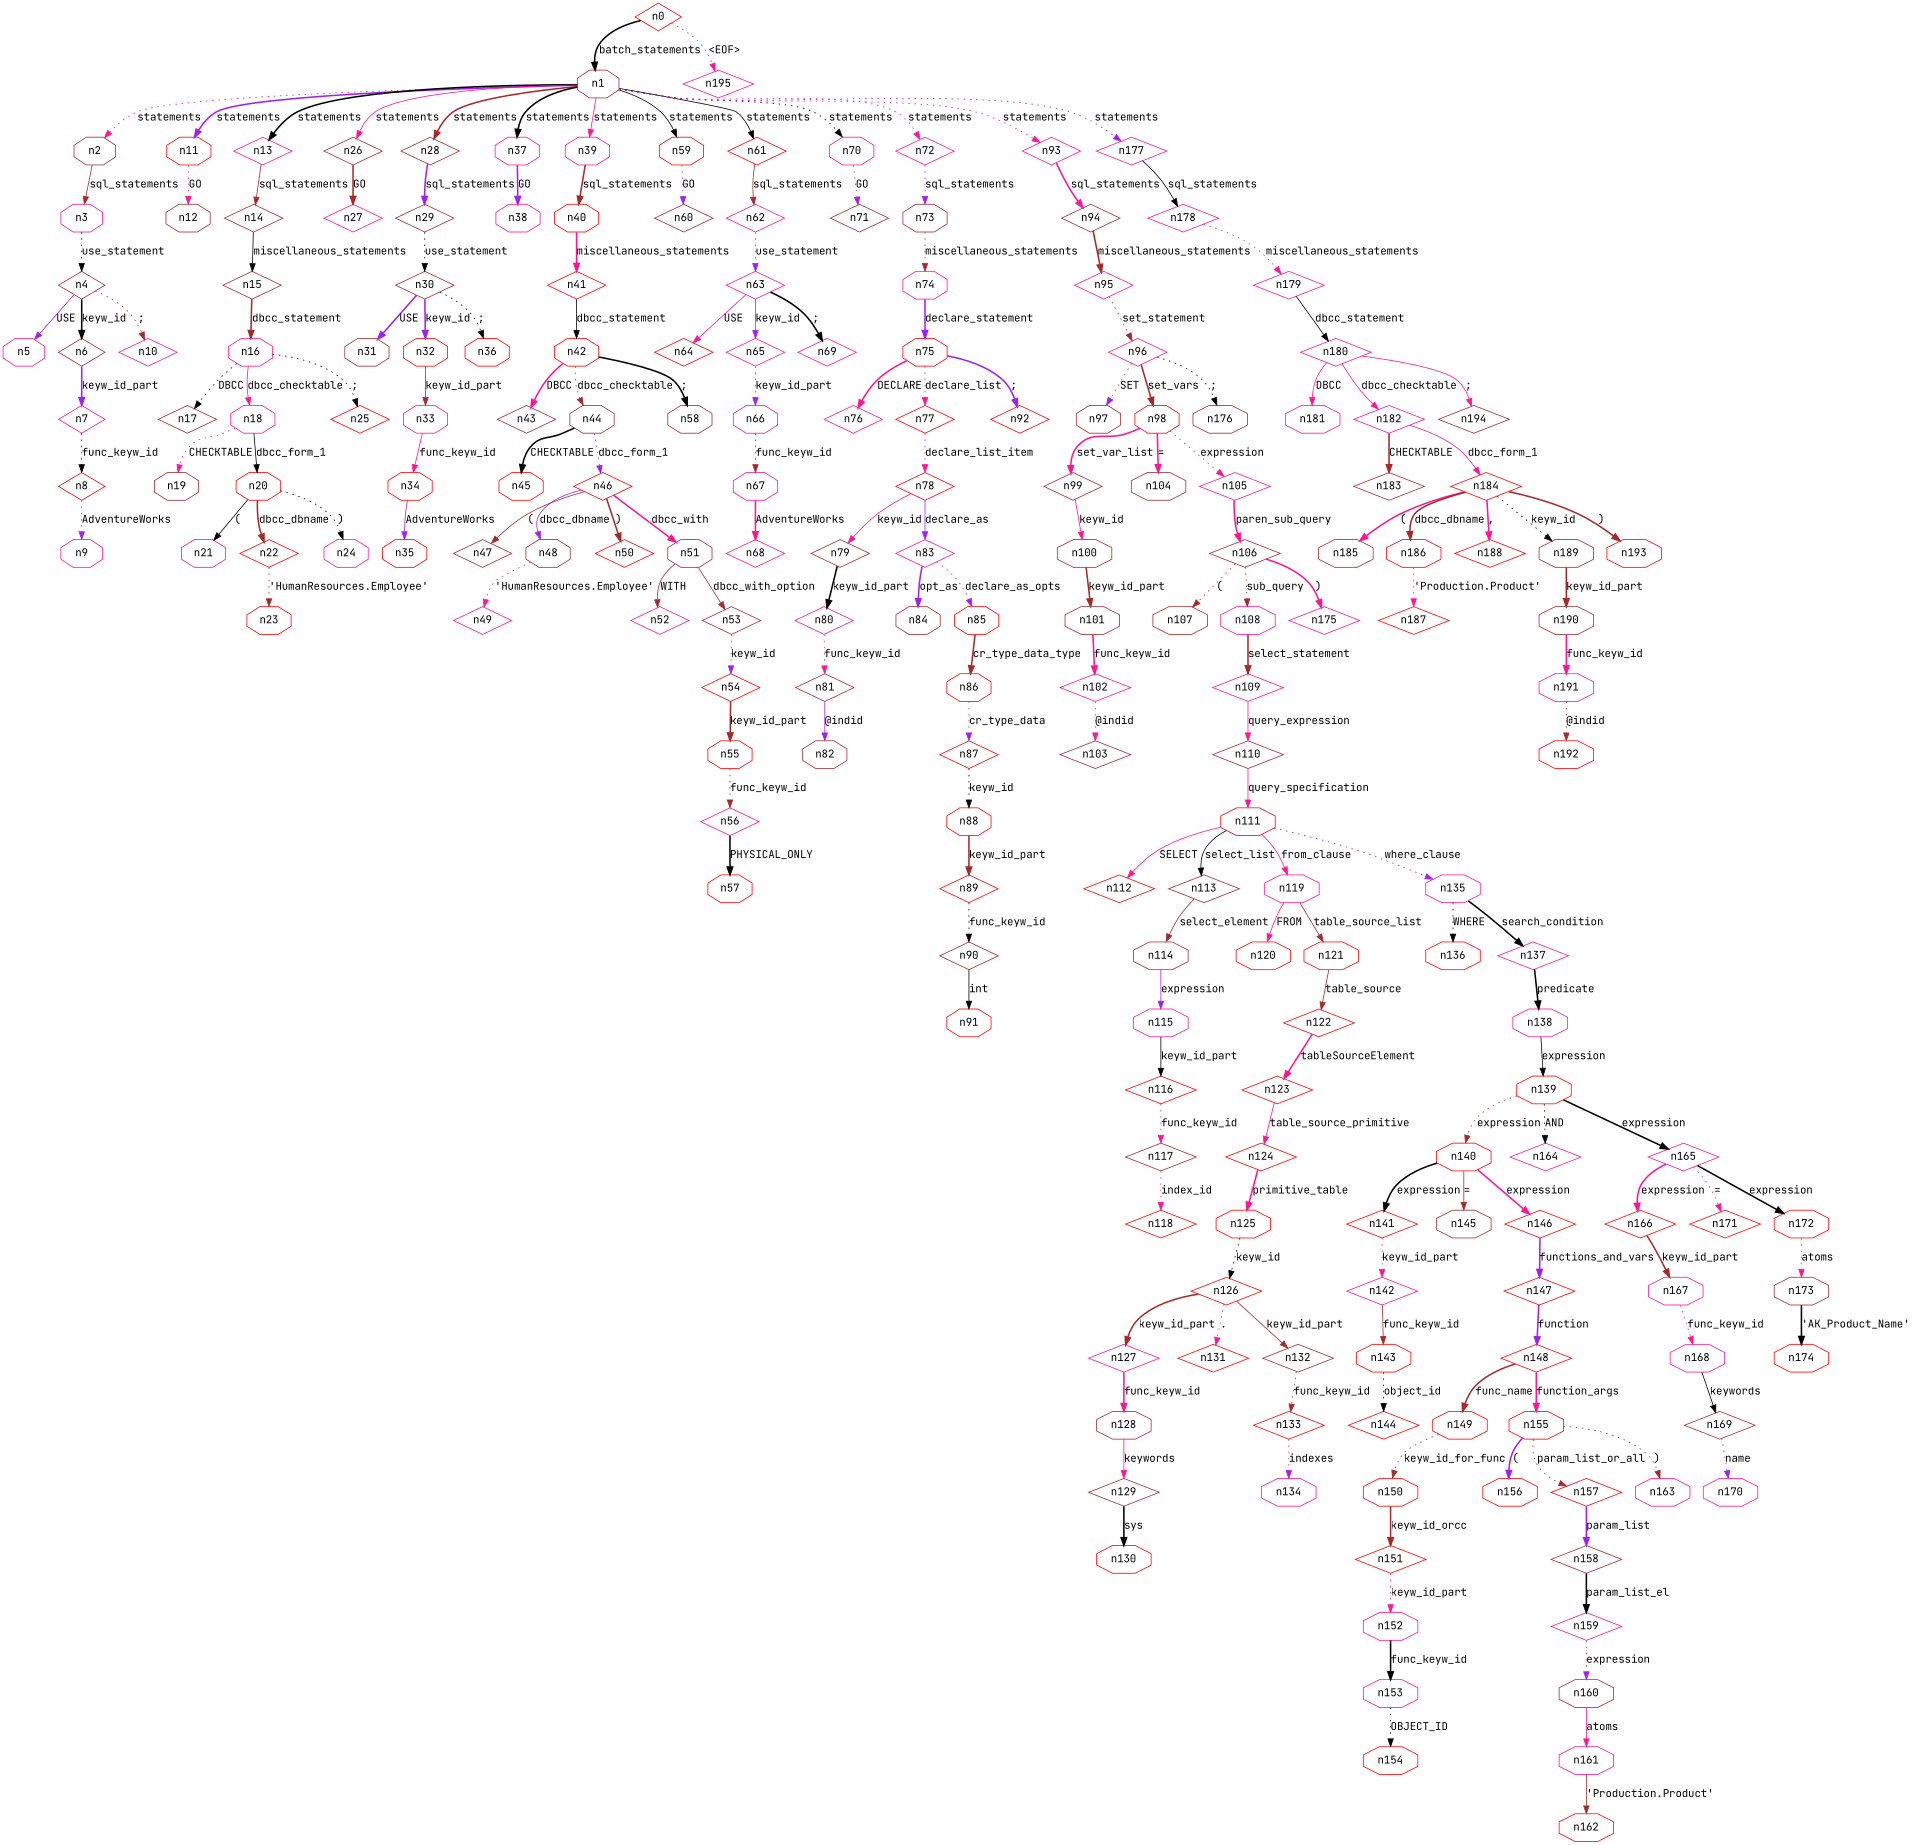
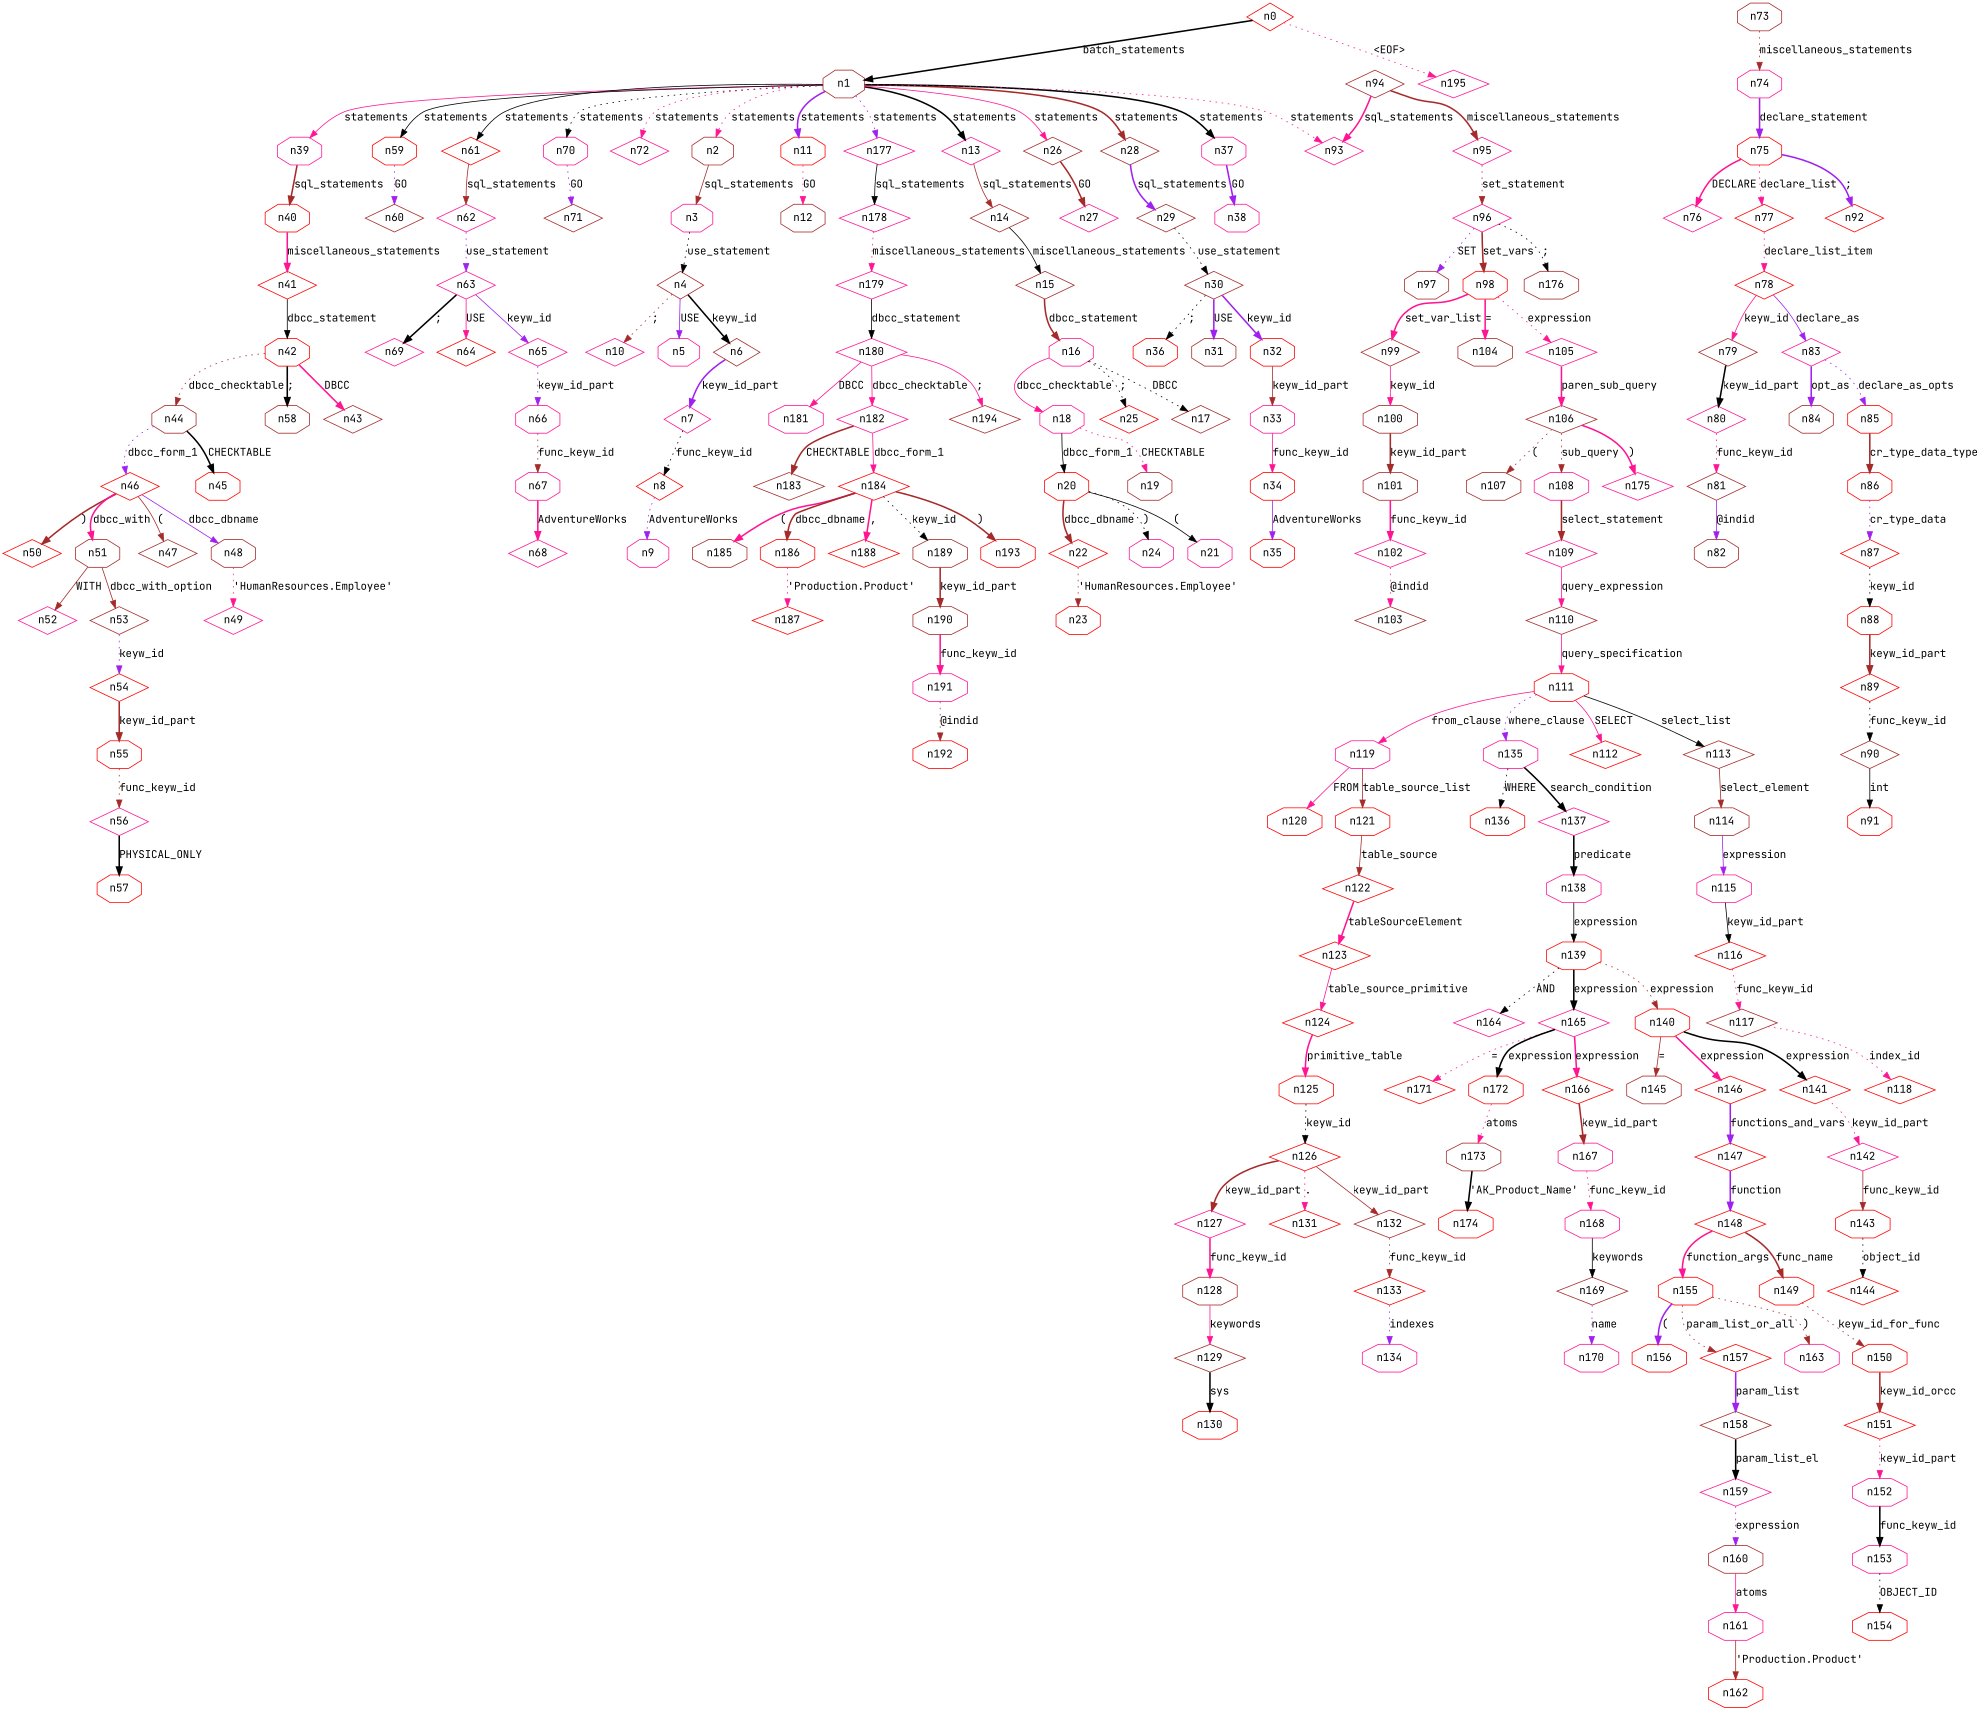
(925, 181) -> none
(1066, 183) -> (1362, 117)
